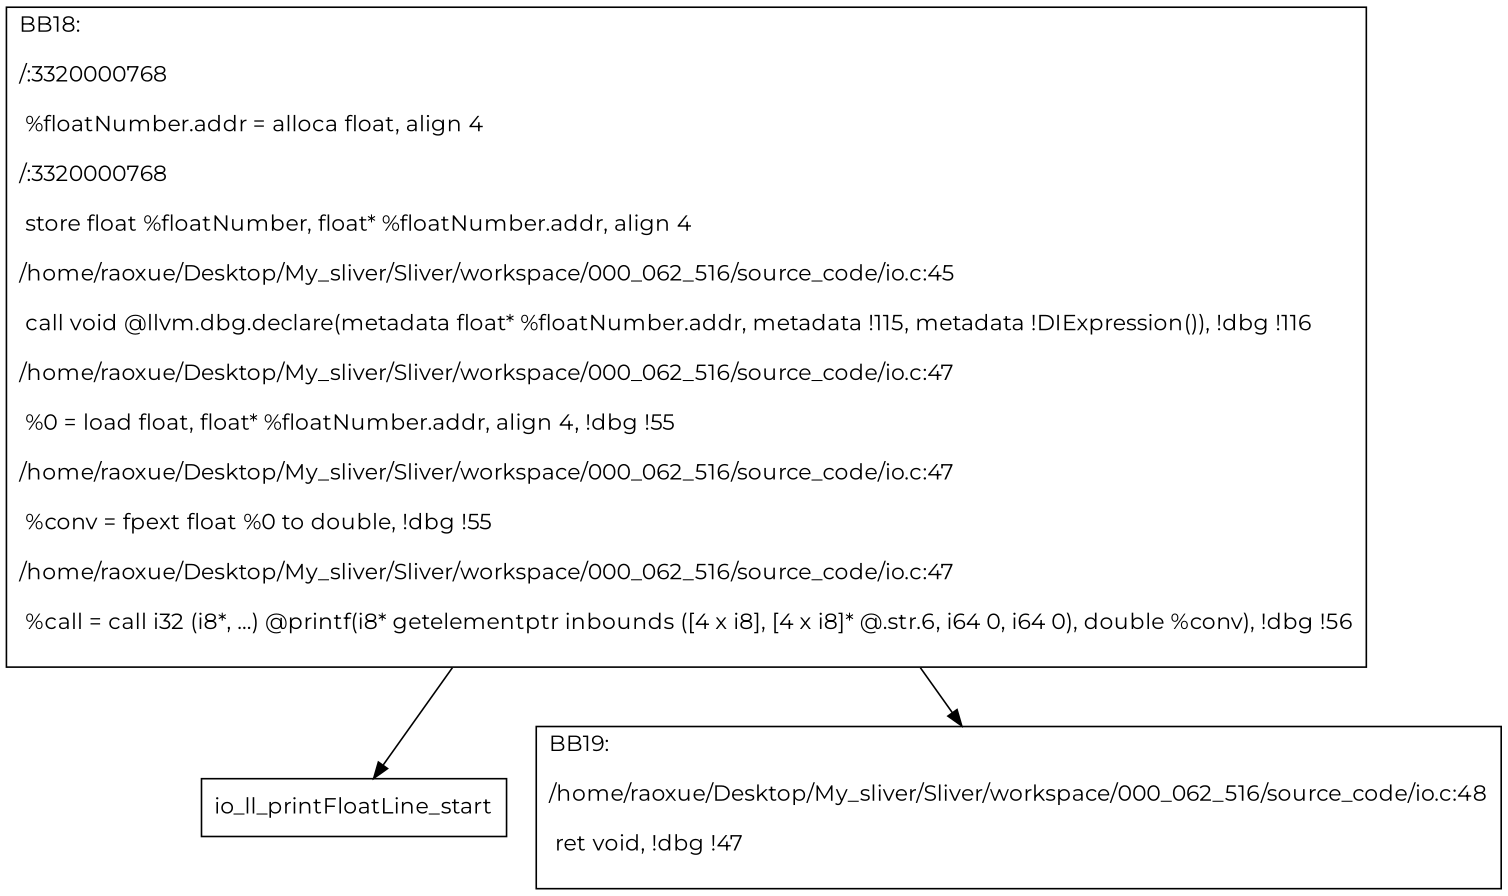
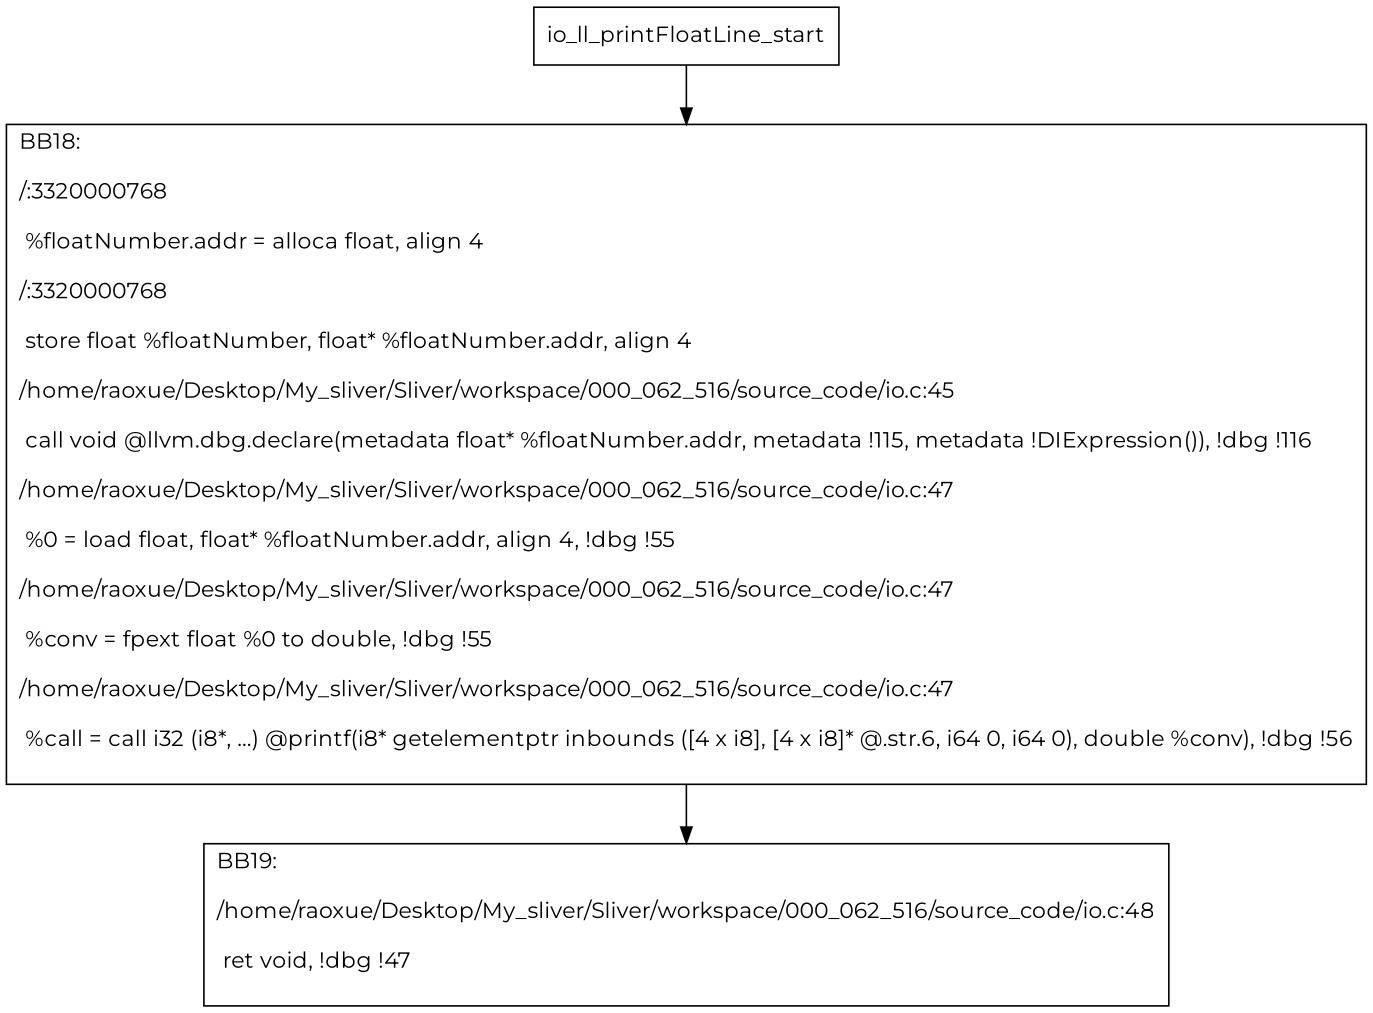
(418, 716) -> (686, 87)
